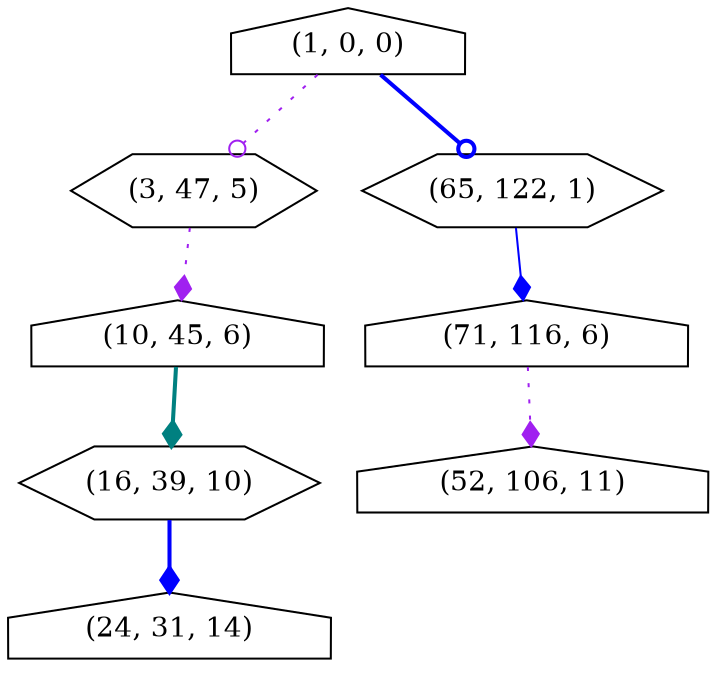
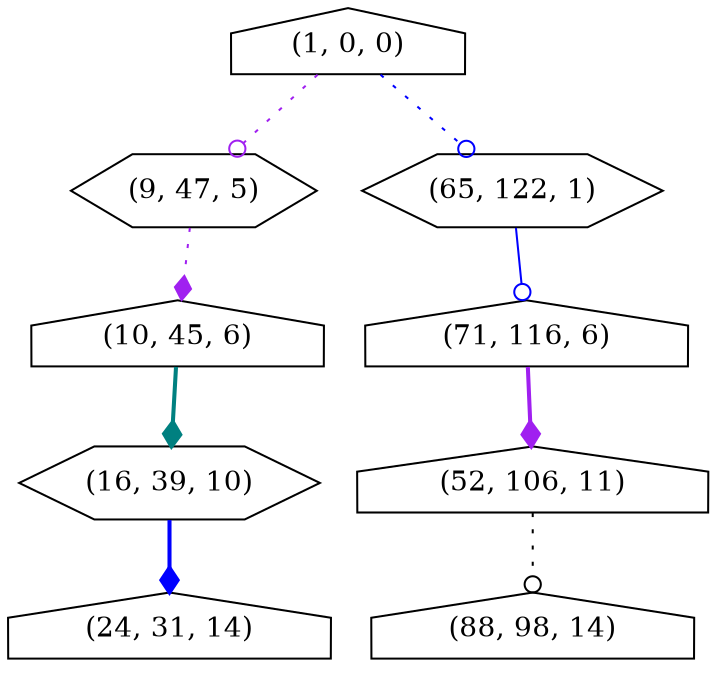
(420, 109) -> (420, 109)
(194, 191) -> (194, 191)
(518, 252) -> (519, 256)
(529, 394) -> (529, 394)
none -> (533, 629)
